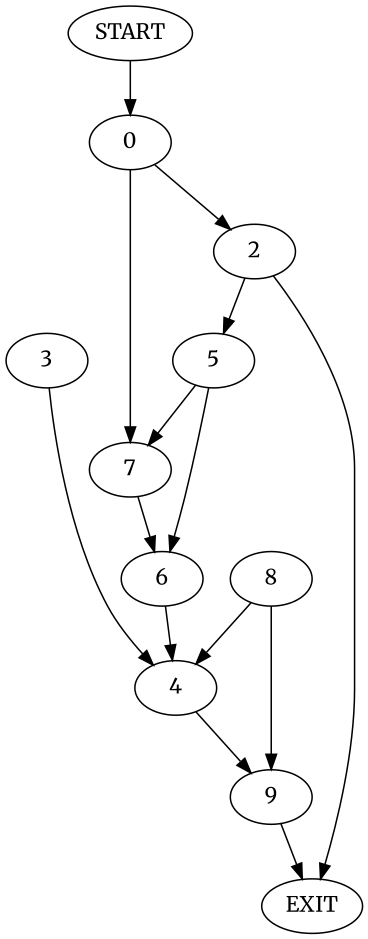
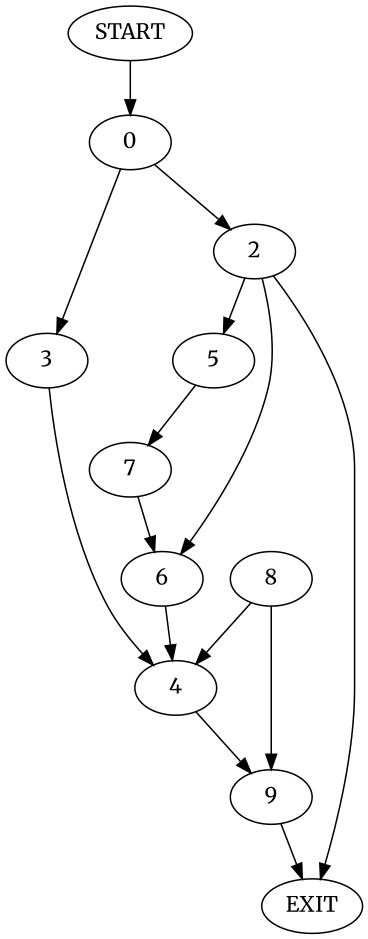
(130, 298) -> (92, 244)
(193, 463) -> (259, 418)
